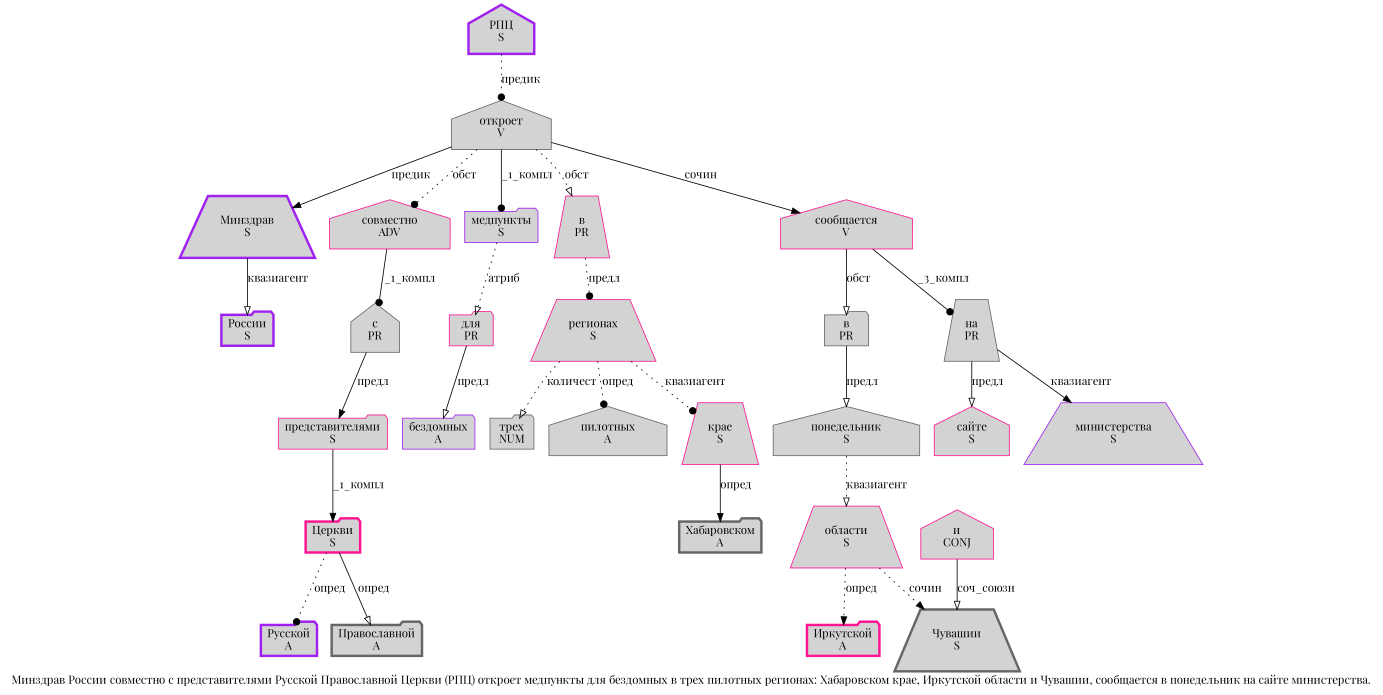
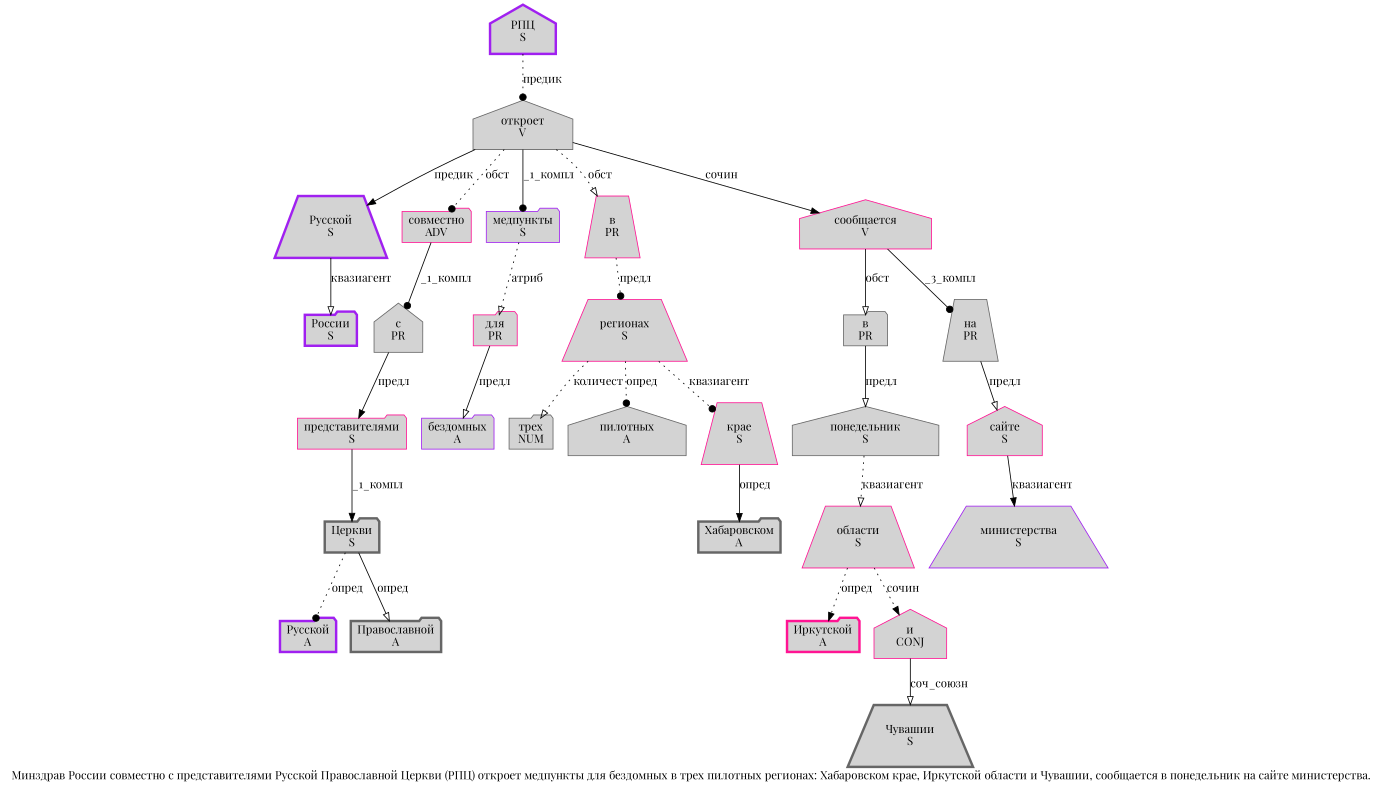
(247, 227) -> (331, 227)
(390, 227) -> (437, 227)
(1031, 374) -> (1011, 477)
(333, 537) -> (352, 537)
(899, 586) -> (885, 588)
